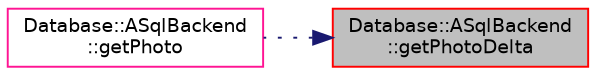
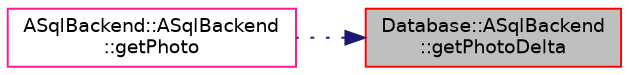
(135, 38) -> (152, 38)
